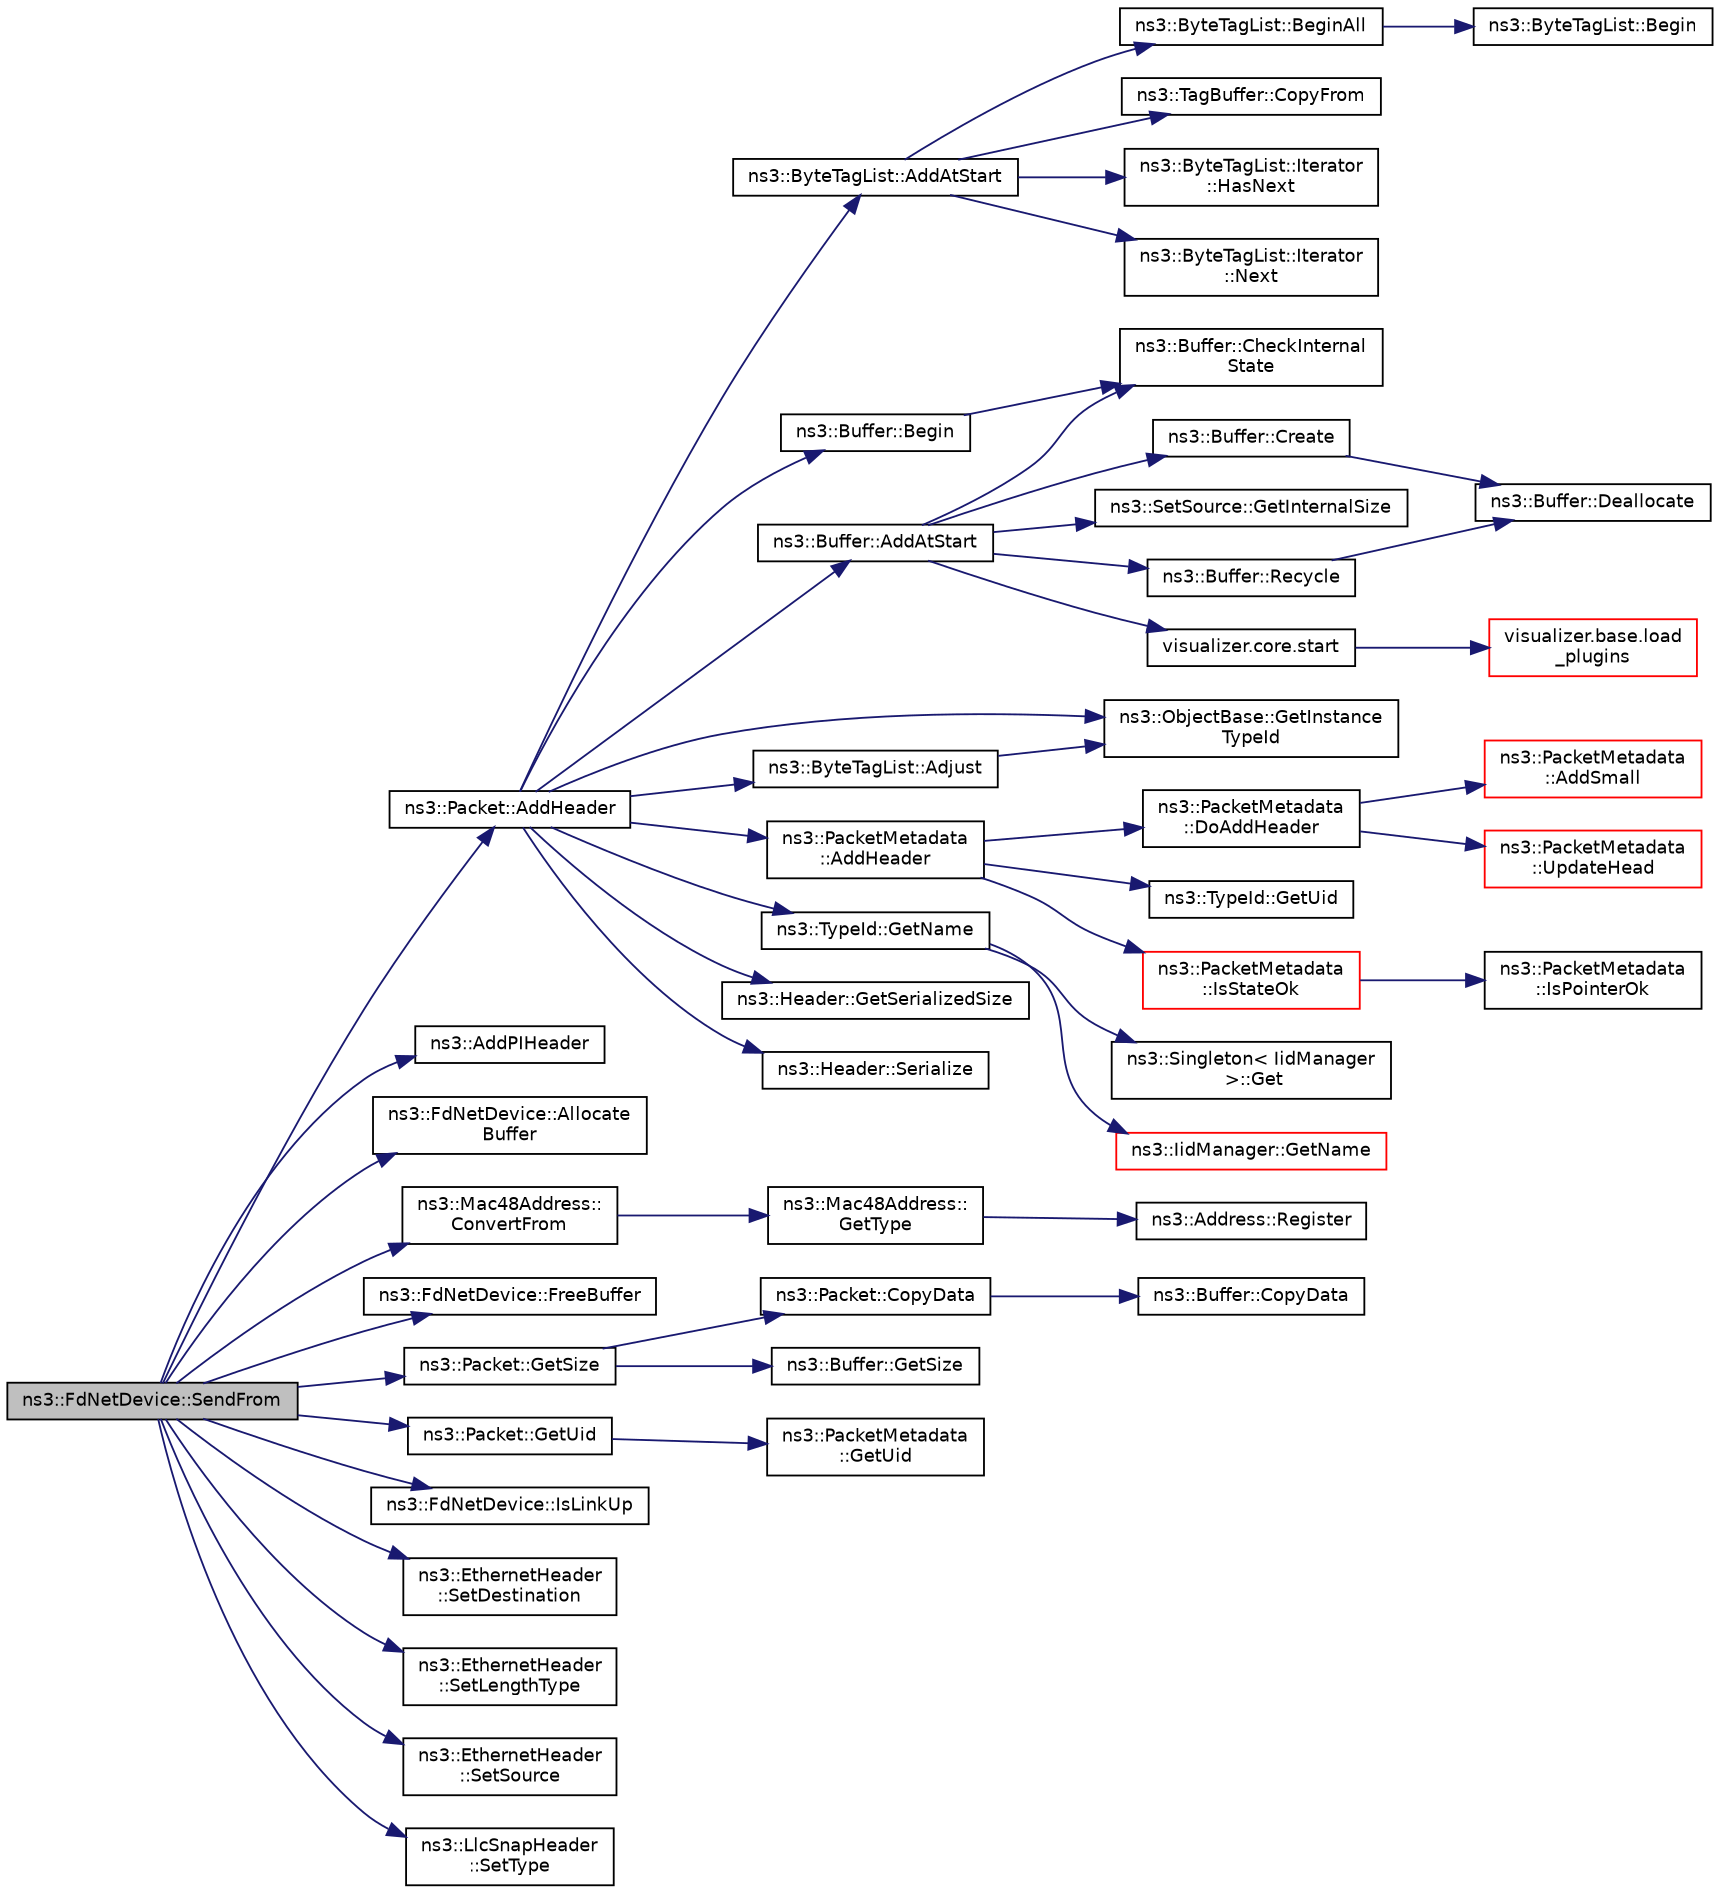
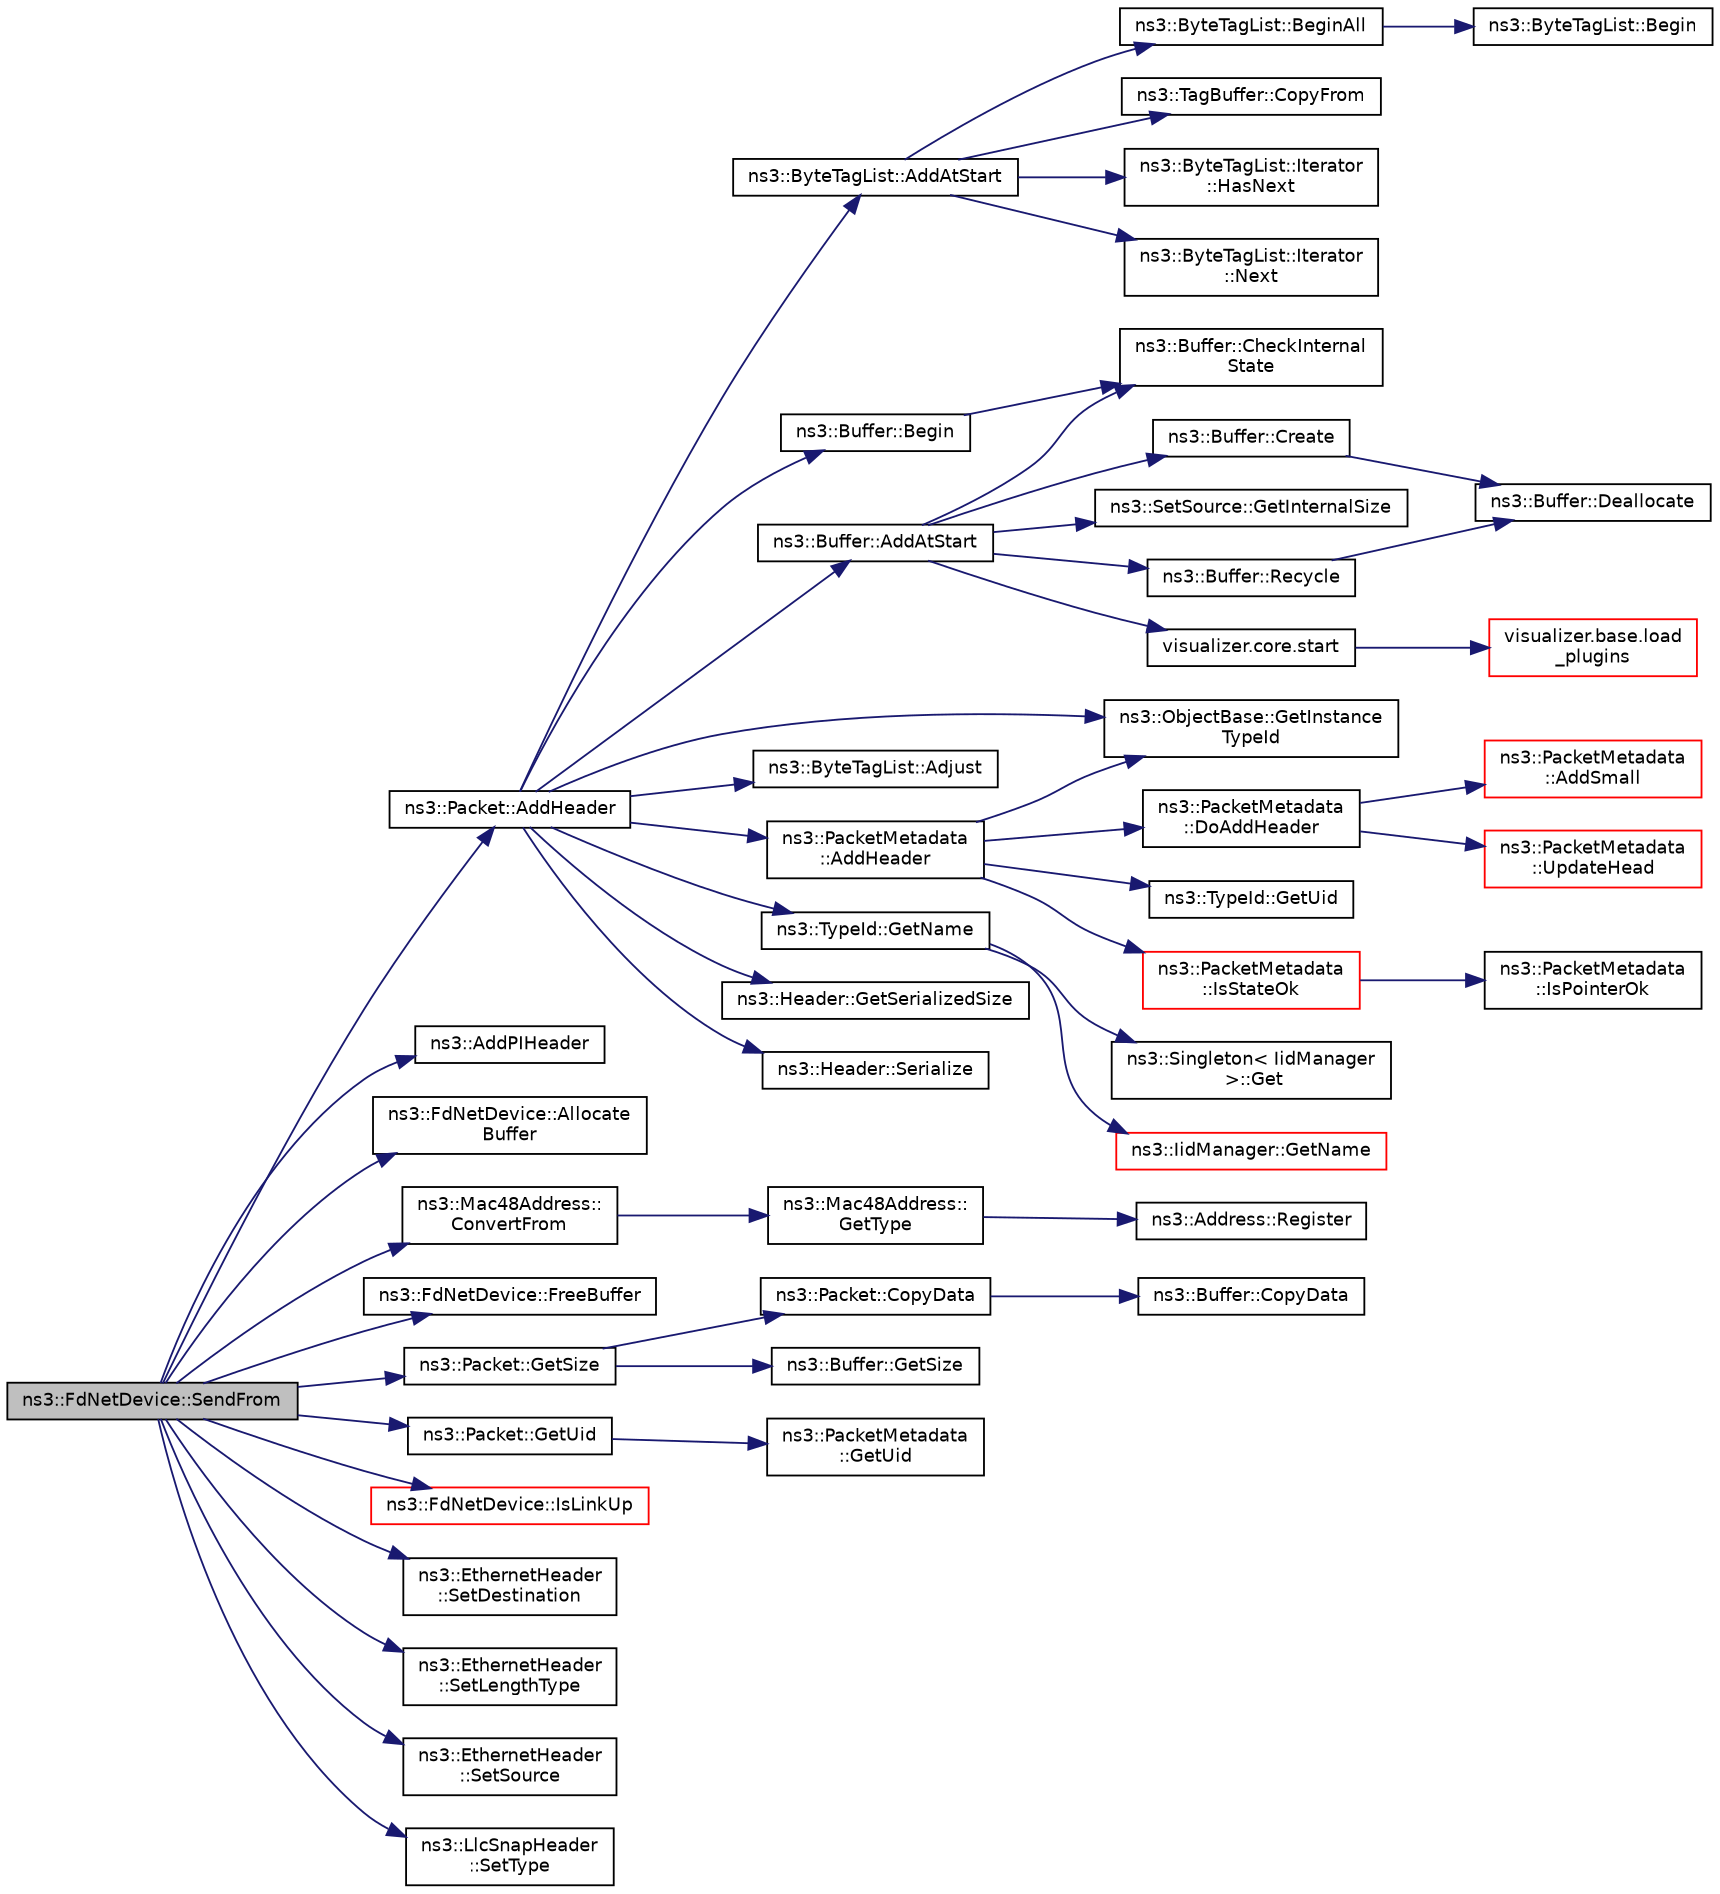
(1042, 751) -> (1052, 794)
(510, 1506) -> (510, 1506)
